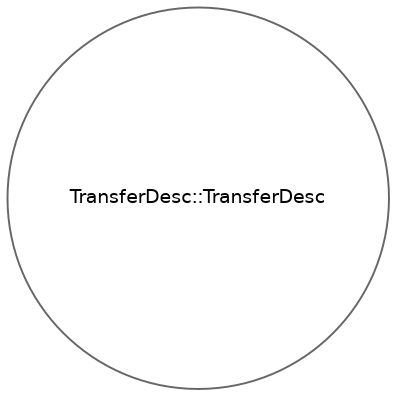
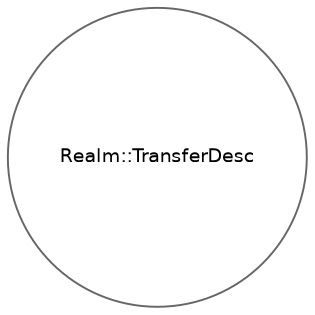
(198, 198) -> (157, 157)
